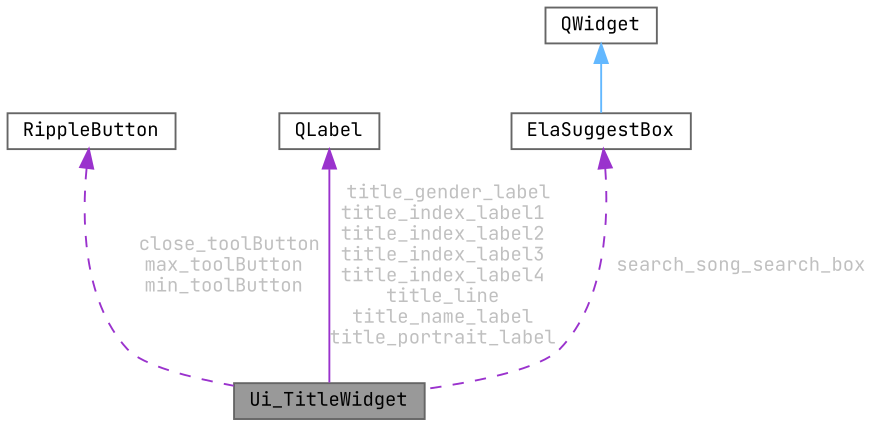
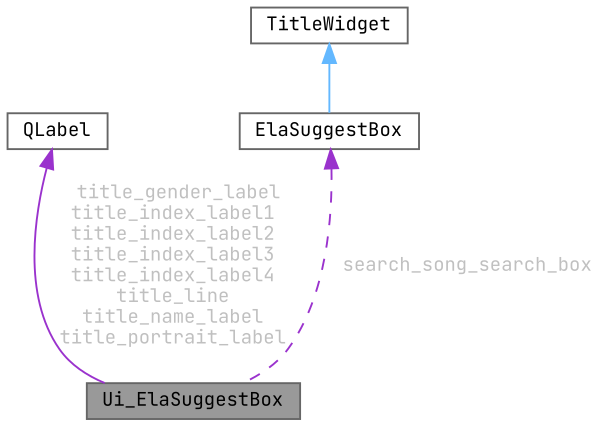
(601, 25) -> (329, 25)
(92, 131) -> none
(329, 401) -> (193, 401)
